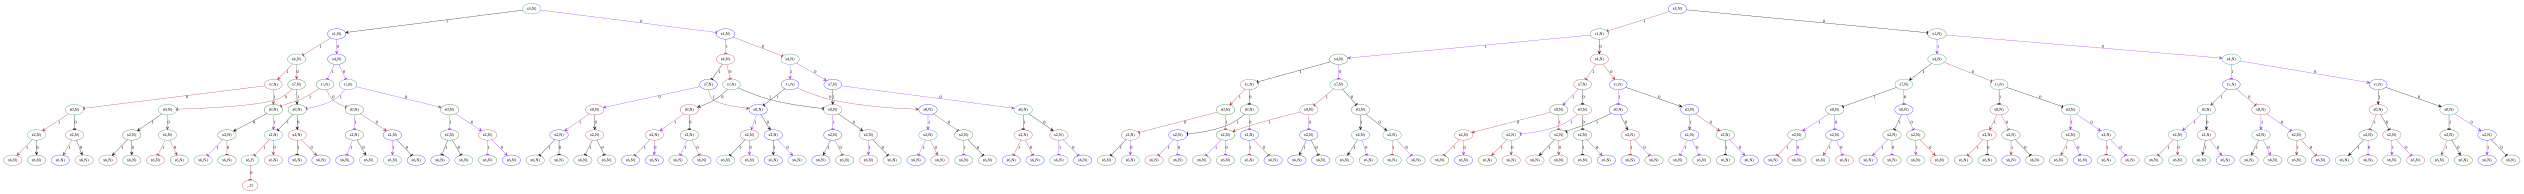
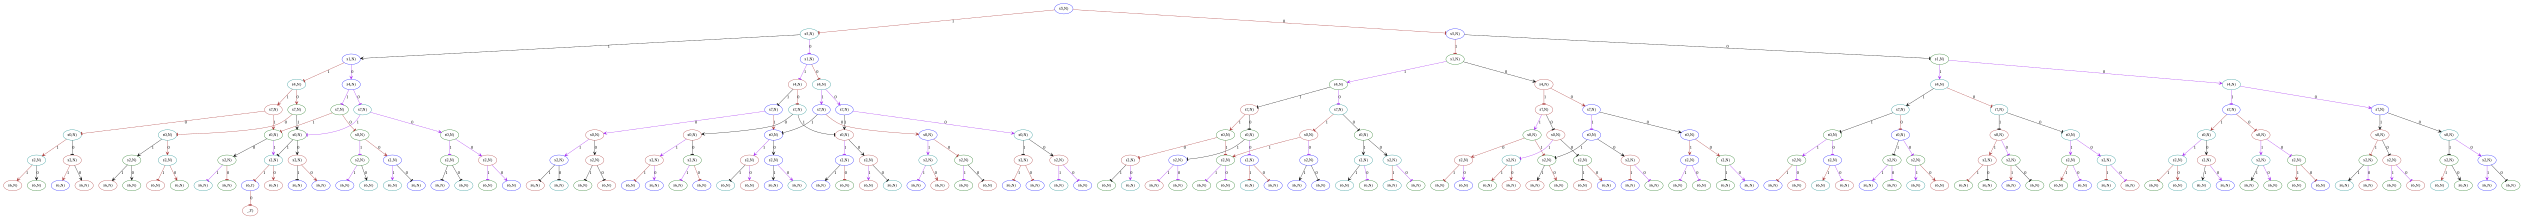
none -> (1064, 9)
(250, 160) -> (250, 185)
